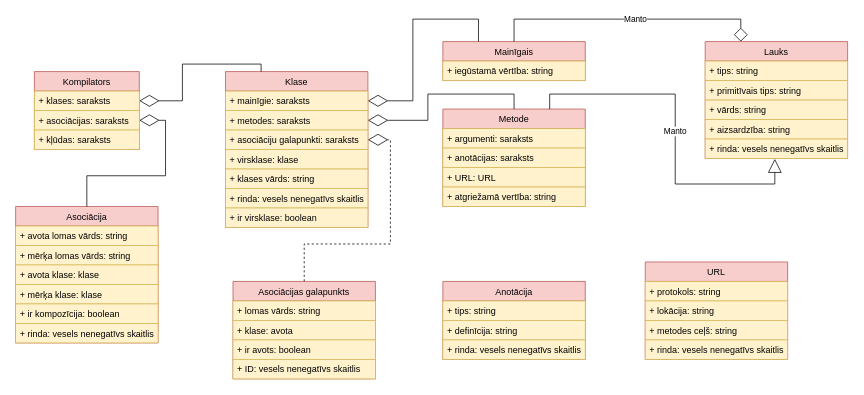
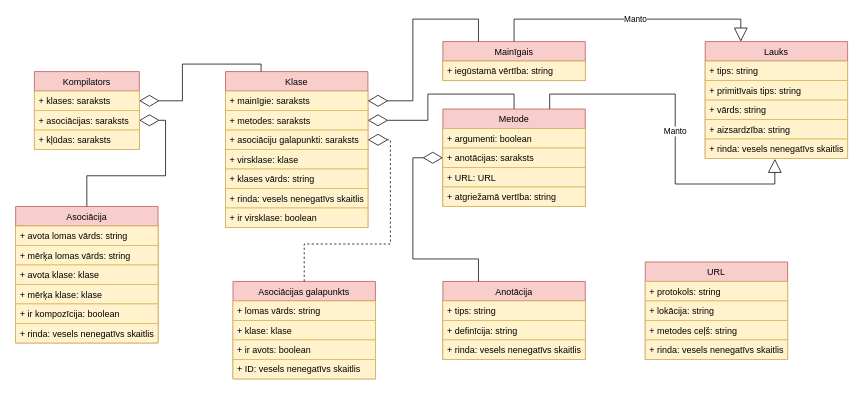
(741, 26) -> (741, 26)
(495, 139) -> (492, 139)
none -> (413, 247)
(268, 331) -> (266, 331)
